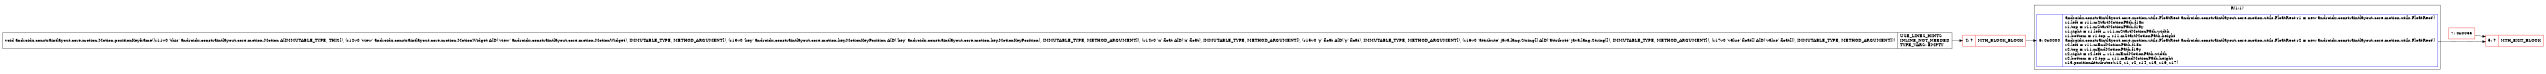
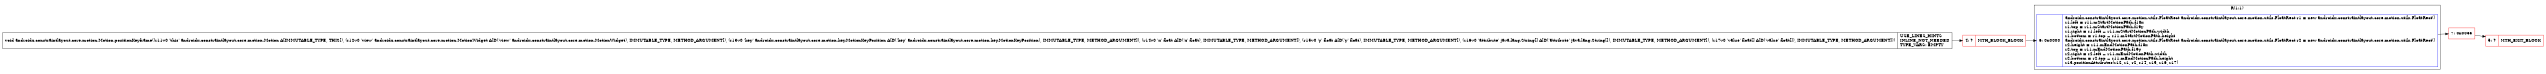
(2460, 42) -> (2442, 34)
(2103, 45) -> (2107, 45)
